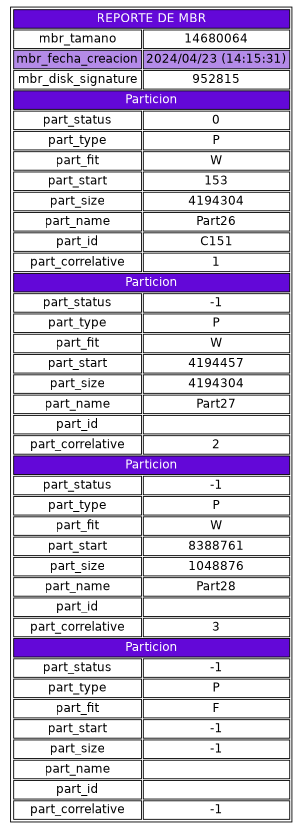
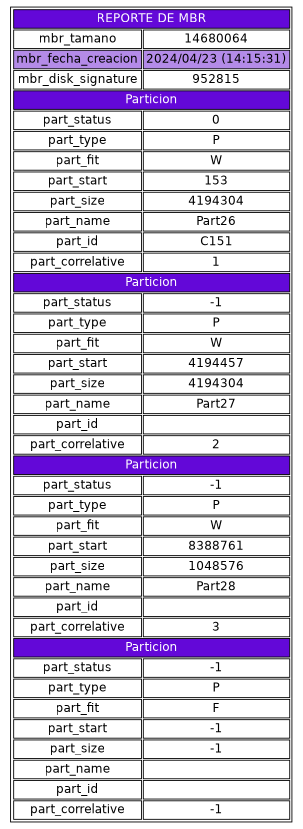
(217, 566) -> (217, 566)
